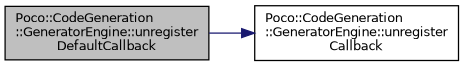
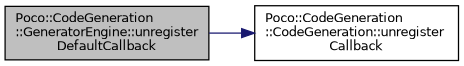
(357, 33) -> (357, 33)
